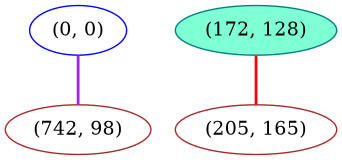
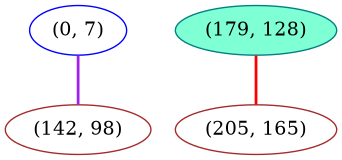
(78, 30) -> (78, 30)
(256, 30) -> (256, 30)
(78, 130) -> (78, 130)
